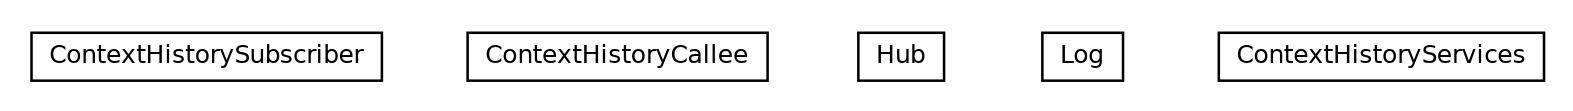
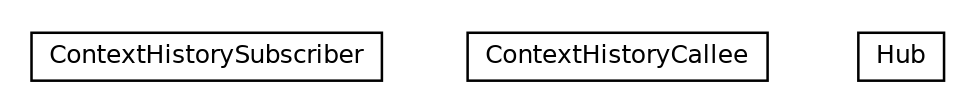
(1083, 55) -> none
(1380, 55) -> none
